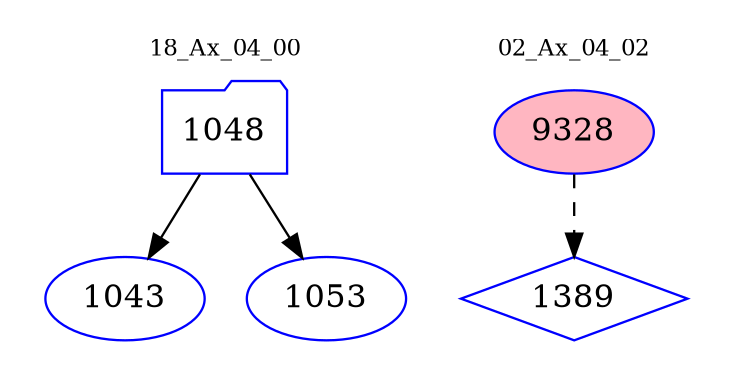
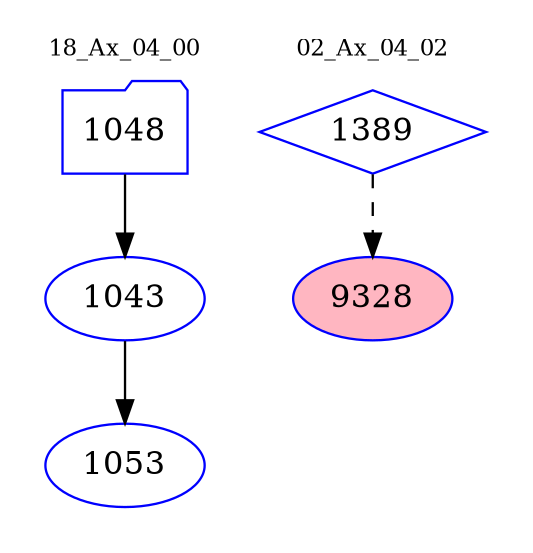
(574, 204) -> (373, 204)
(270, 206) -> (125, 371)
